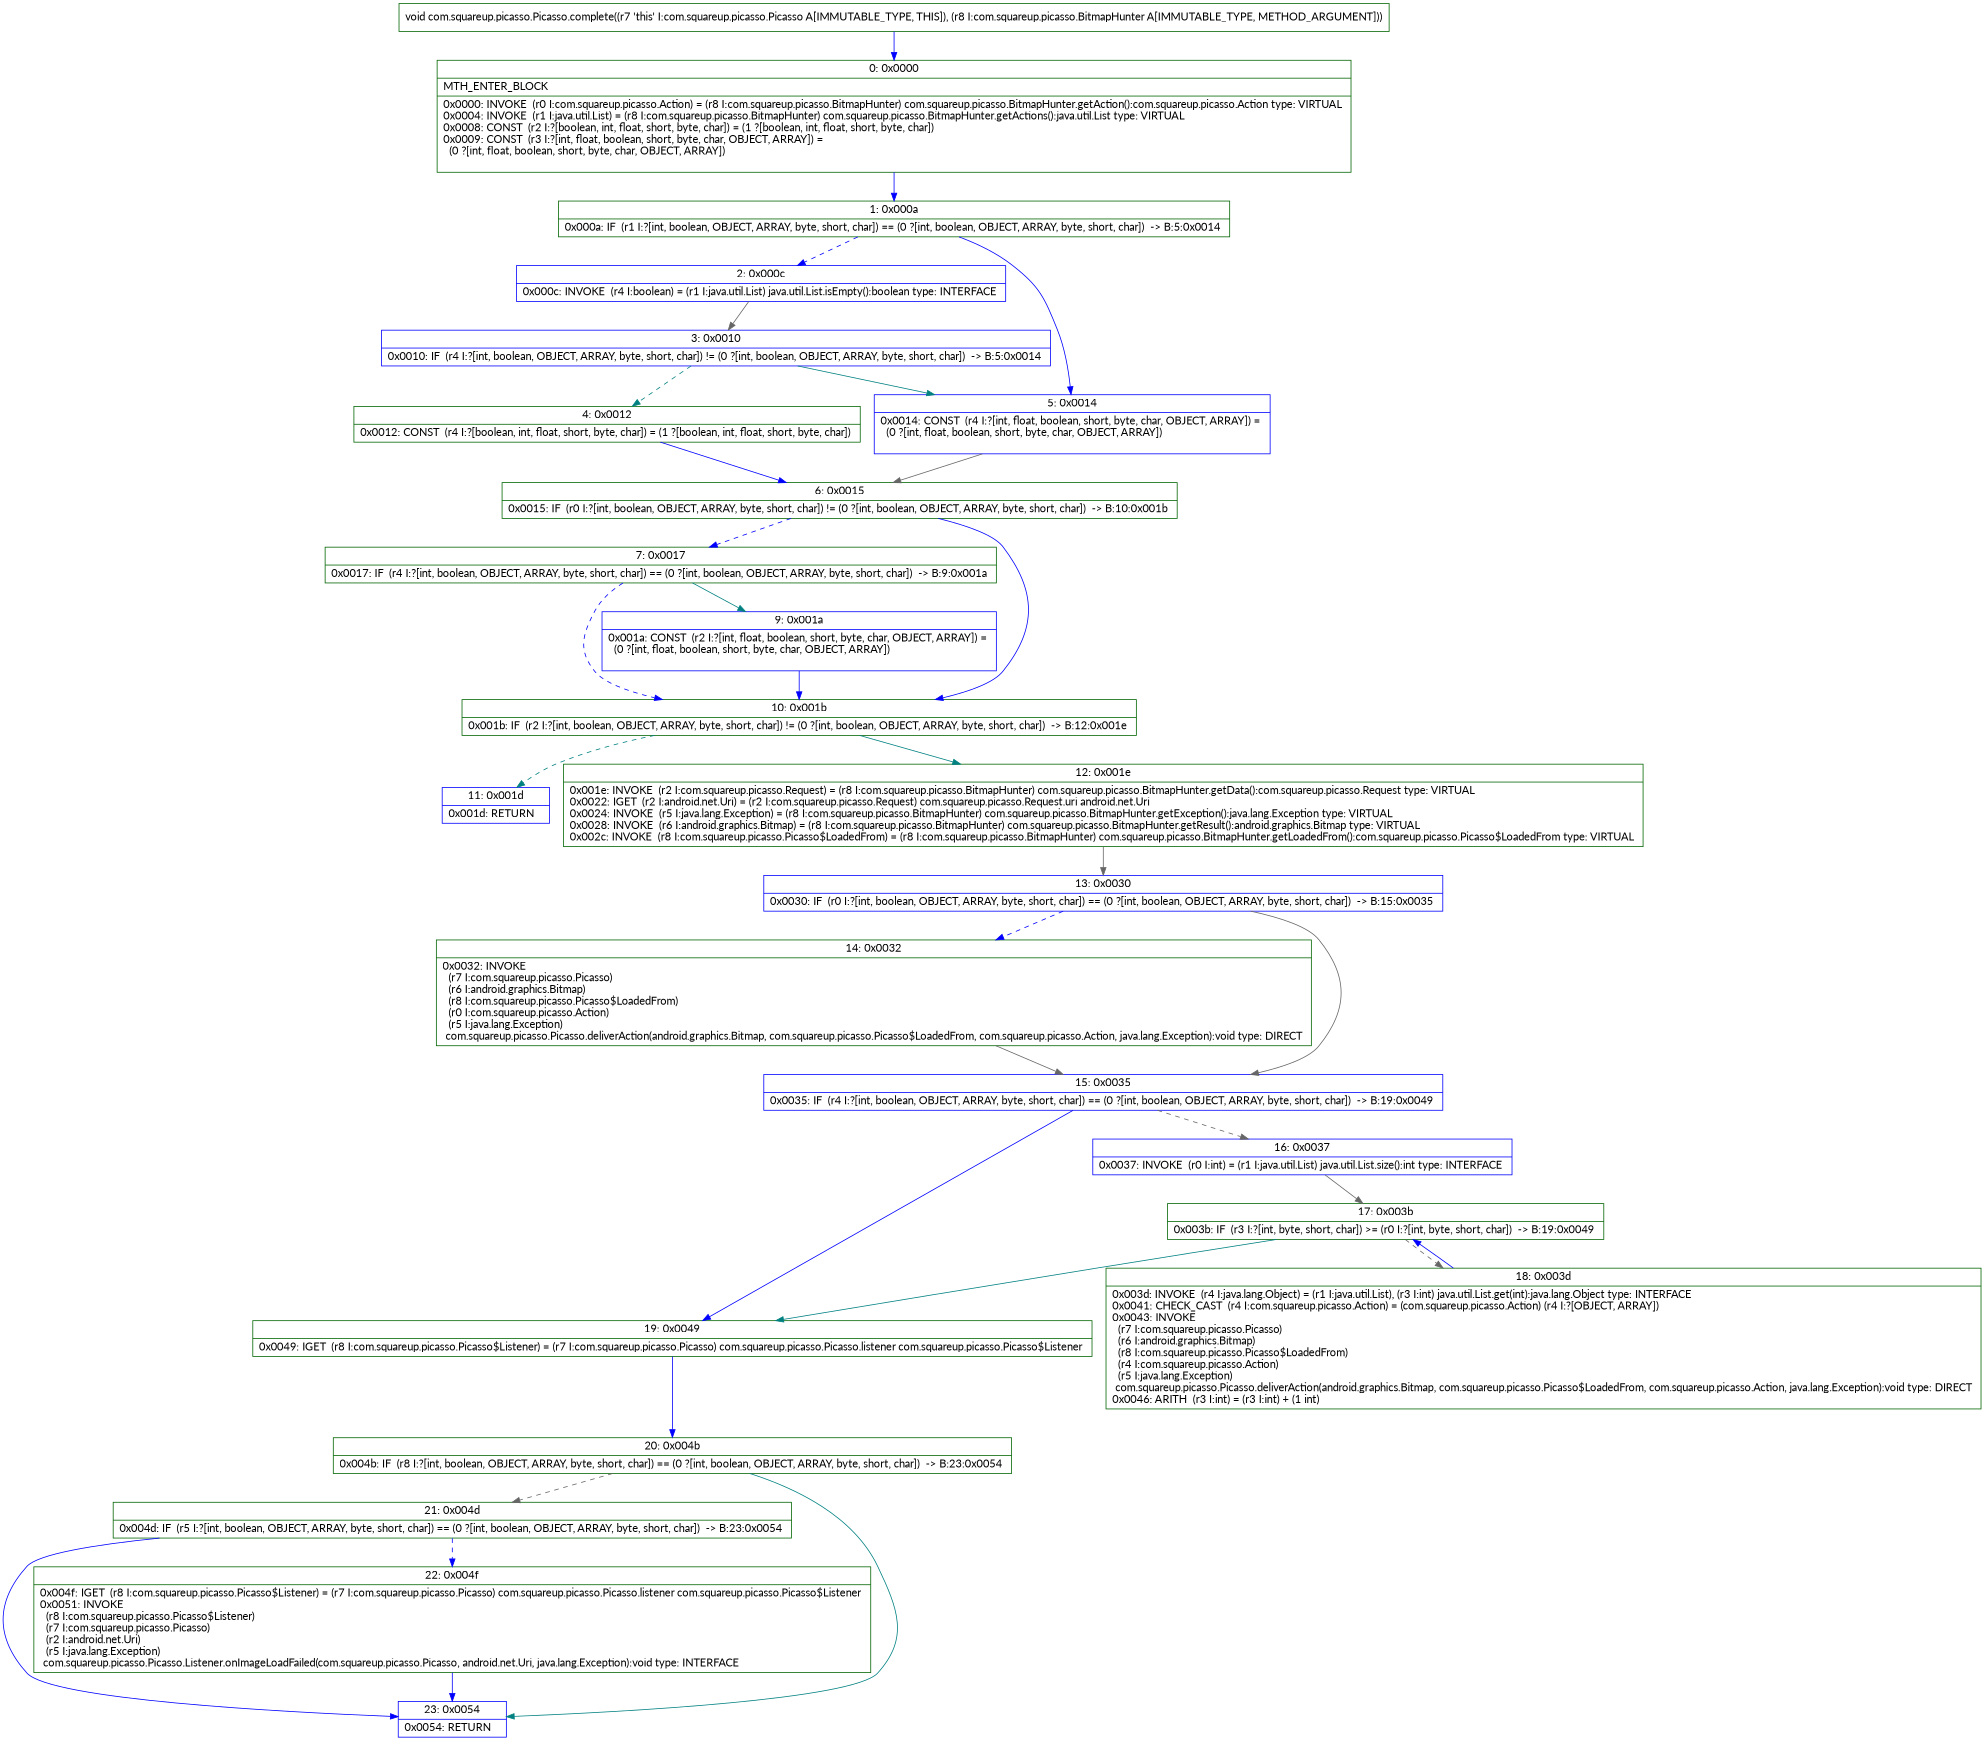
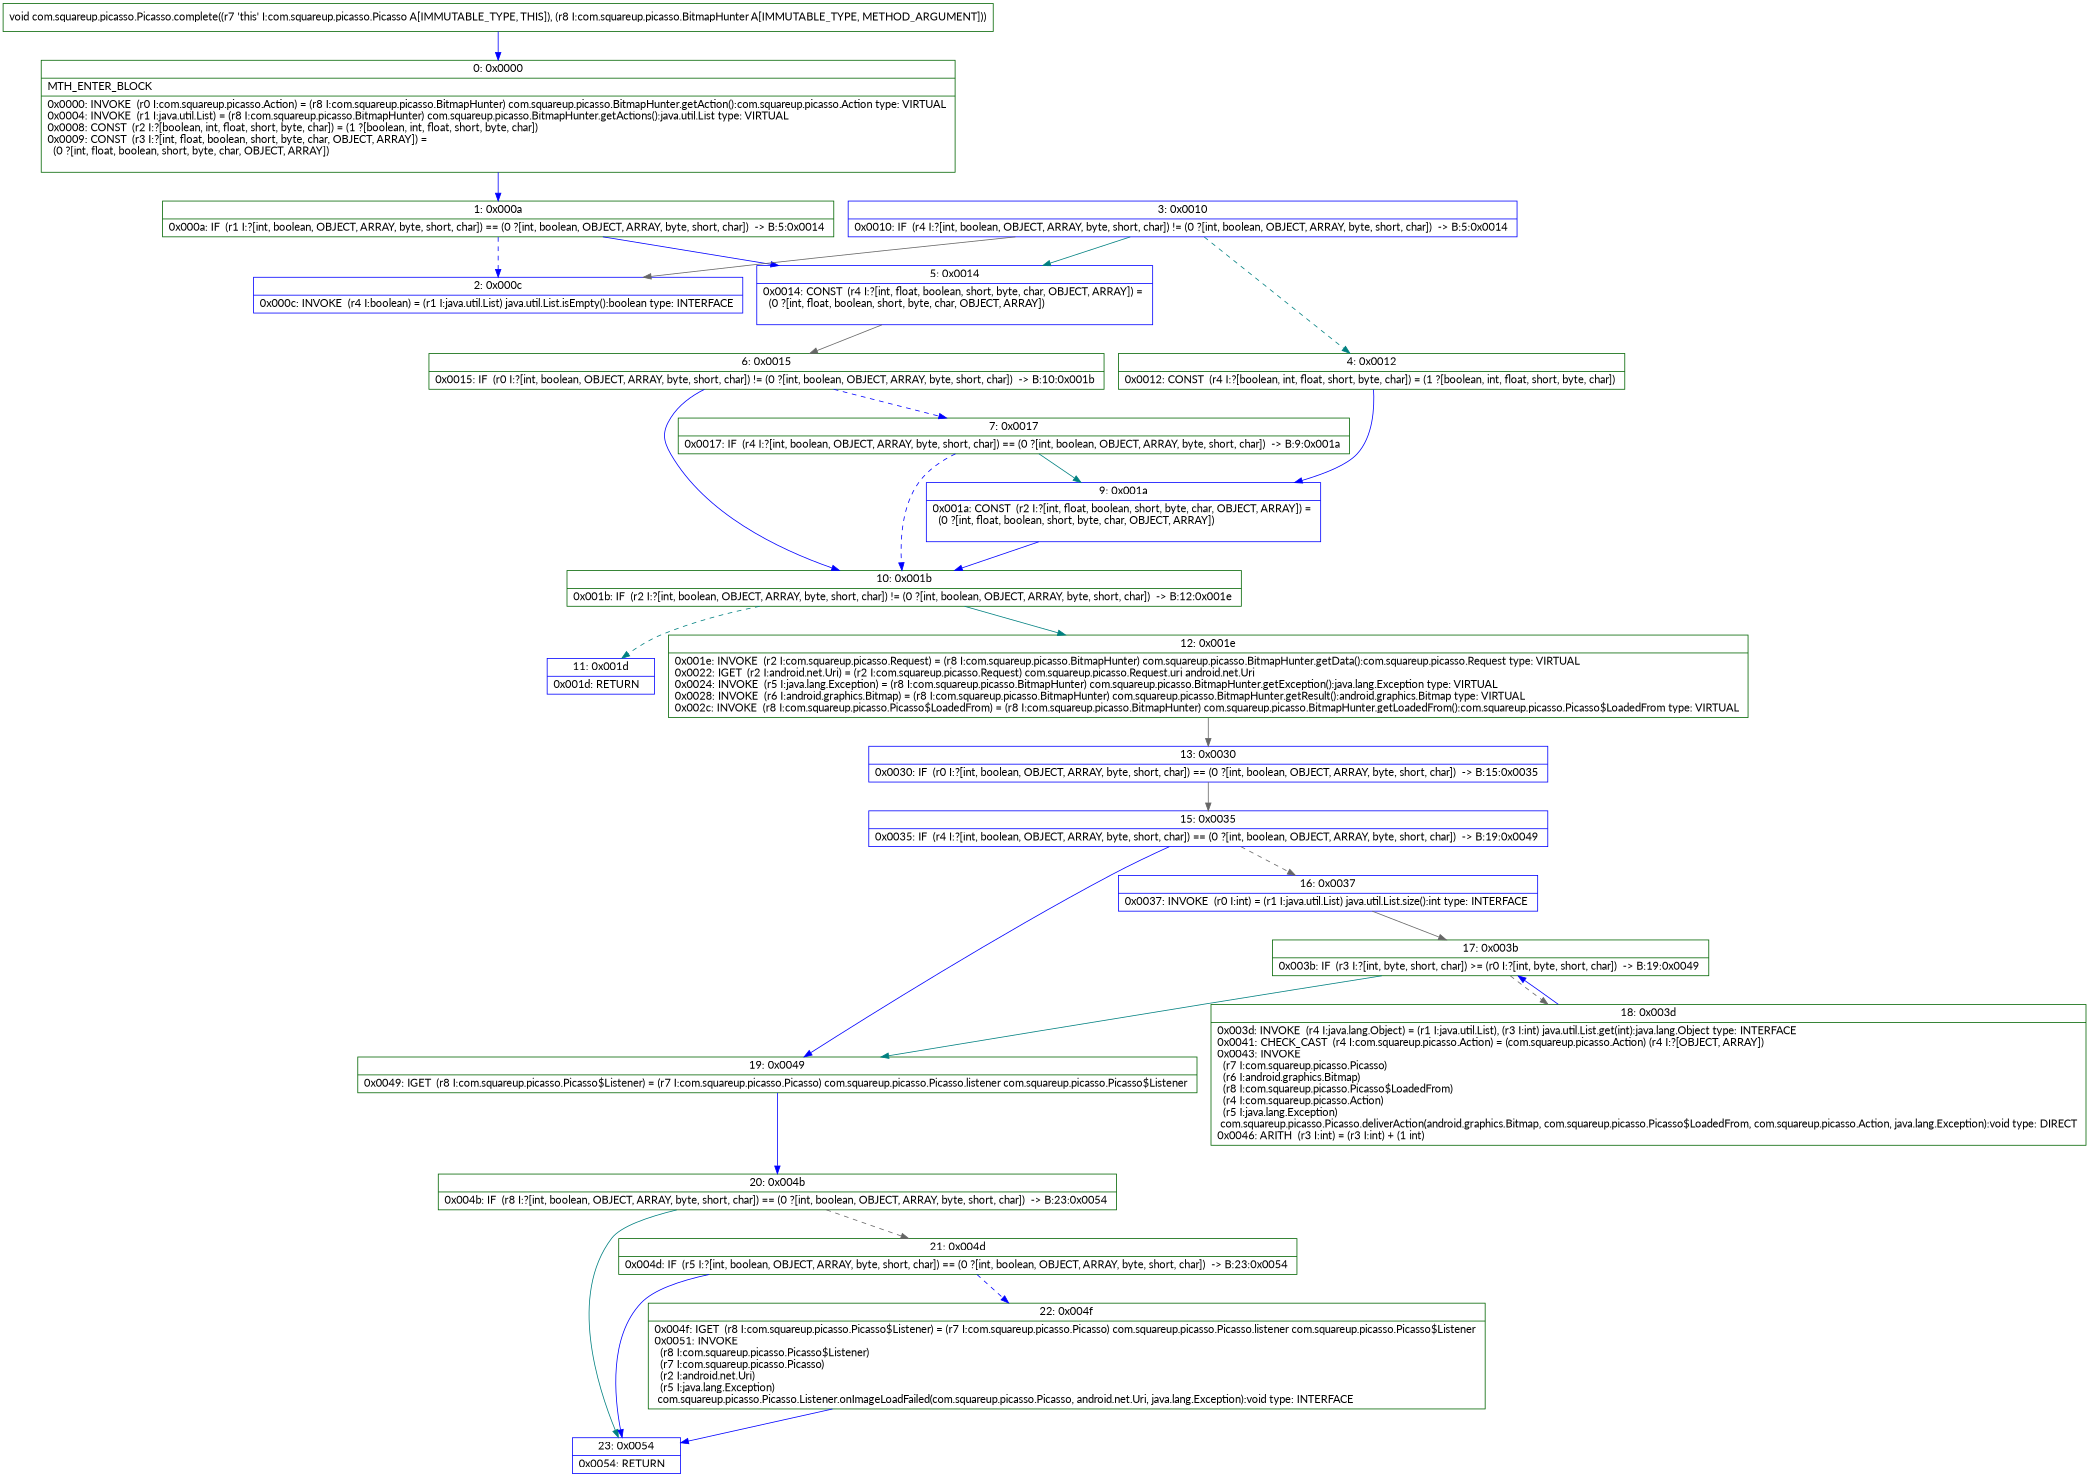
(741, 313) -> (833, 256)
(720, 461) -> (1359, 451)
(874, 993) -> none
